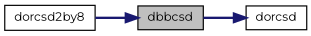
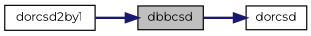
(50, 18) -> (50, 18)
